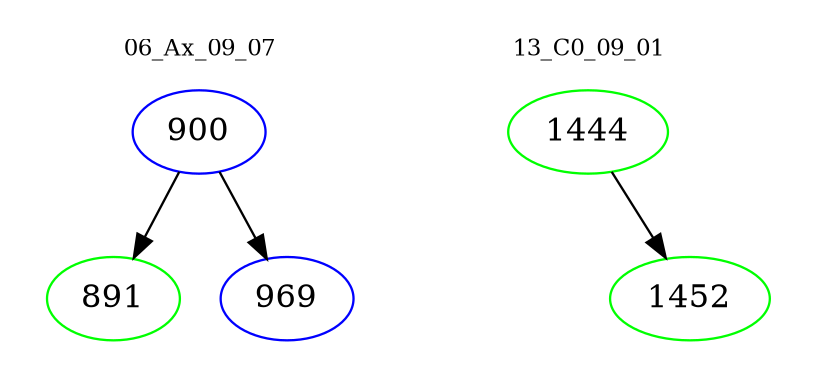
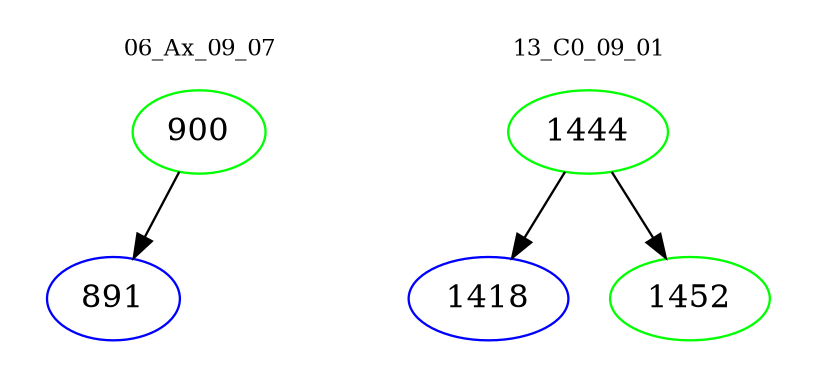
(199, 132) -> (199, 132)
(113, 299) -> (113, 299)
(287, 299) -> none
none -> (489, 299)
